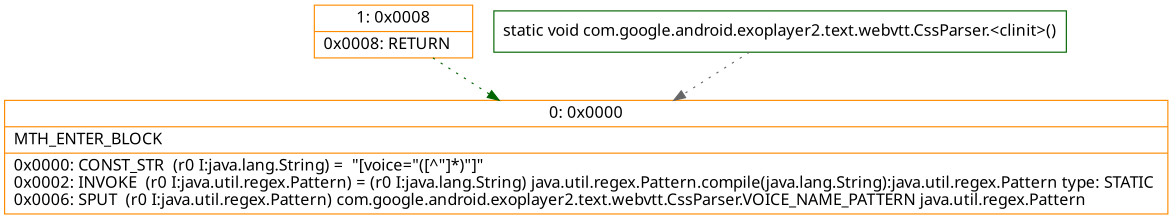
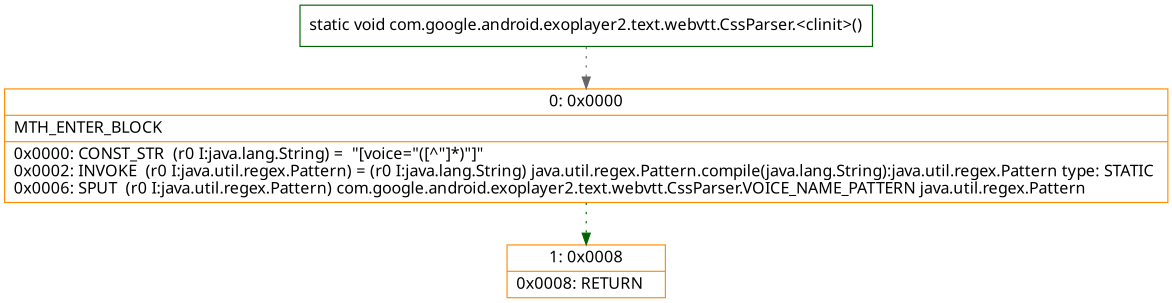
(461, 76) -> (586, 218)
